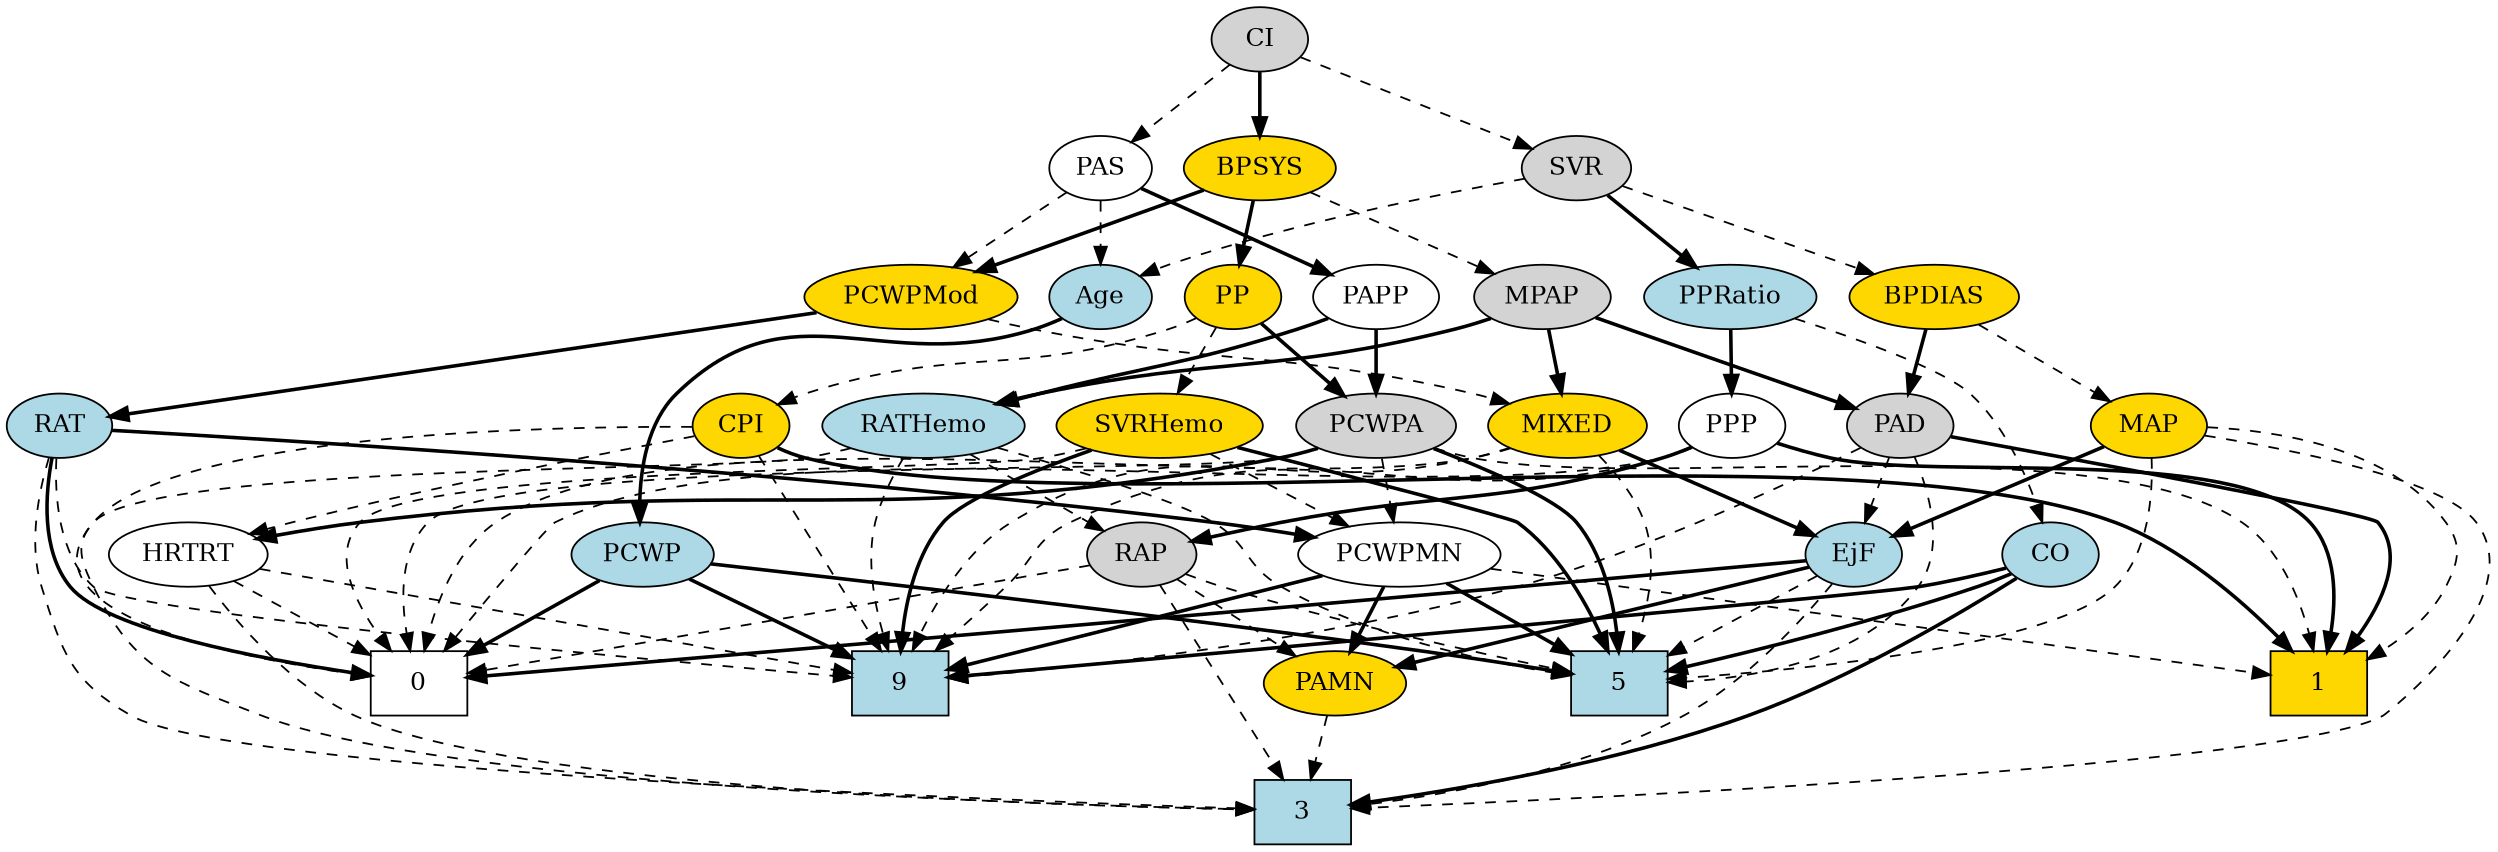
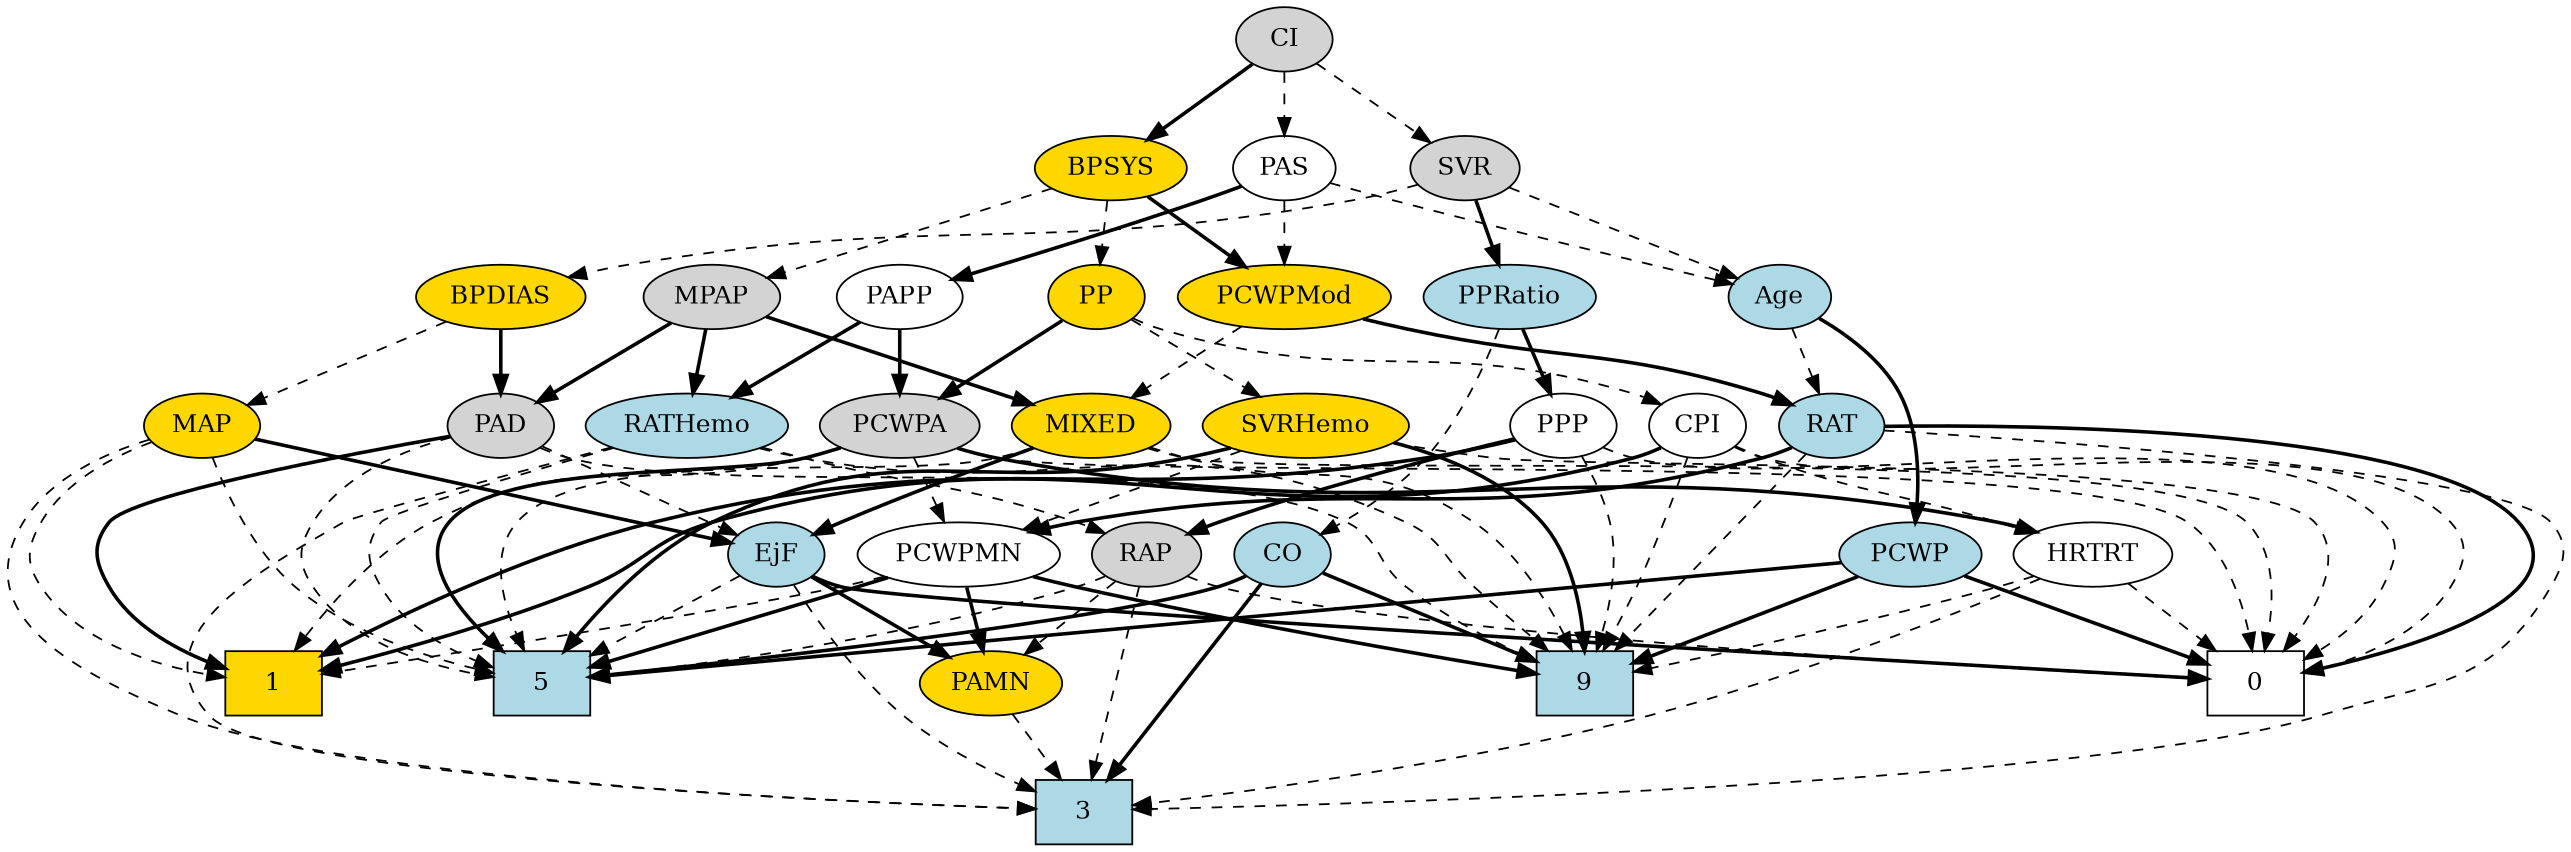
(1248, 223) -> (1105, 218)
none -> (1802, 353)
(741, 426) -> (1698, 426)
